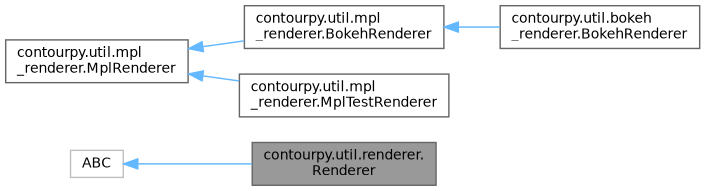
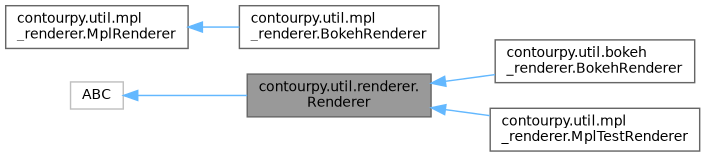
(479, 27) -> (470, 78)
(221, 78) -> (468, 113)
